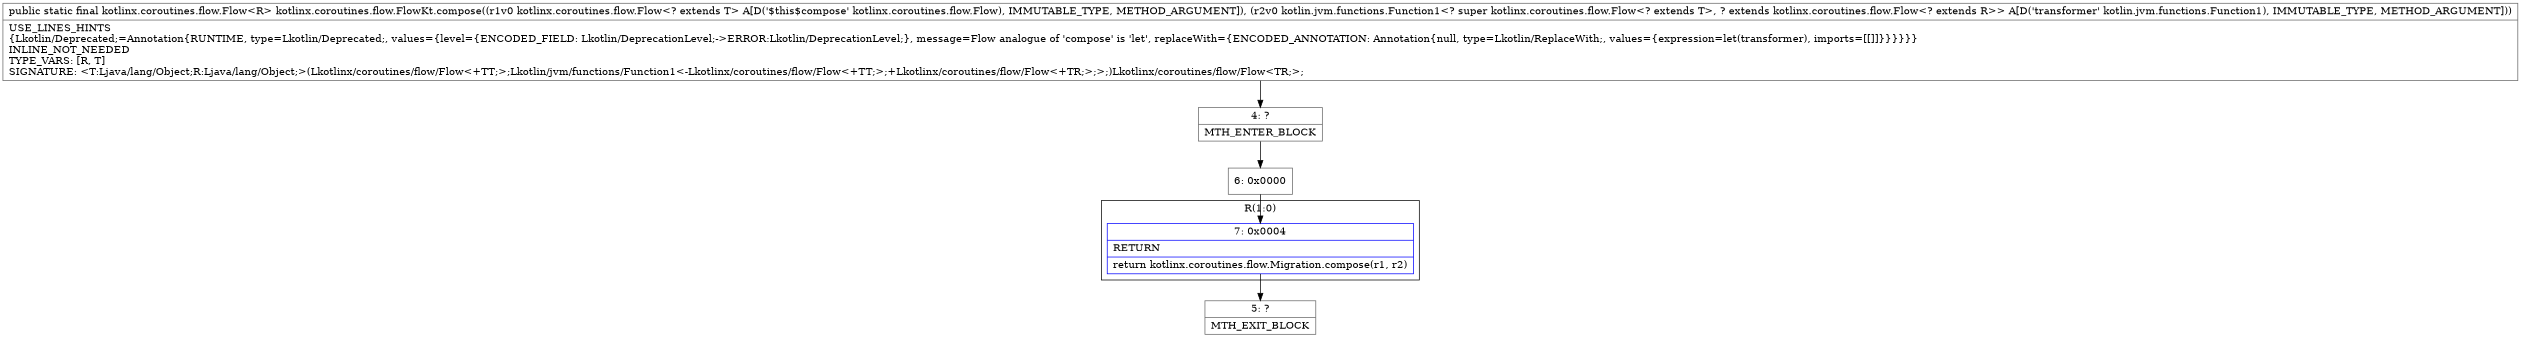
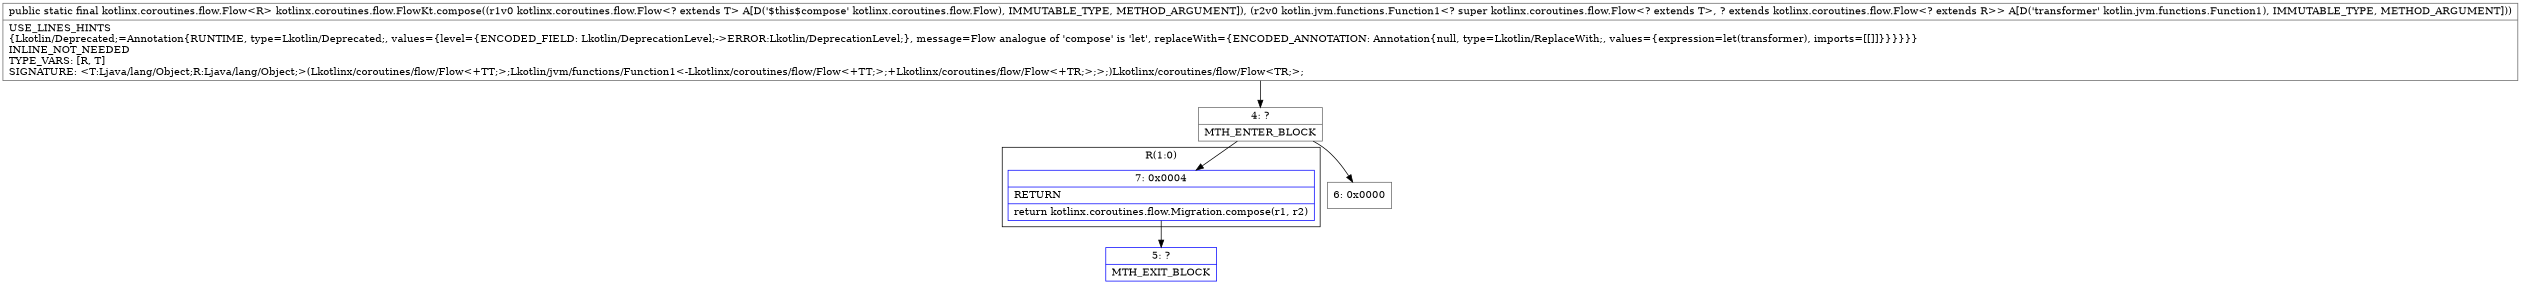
(1260, 205) -> (1220, 154)
(1260, 318) -> (1161, 264)
